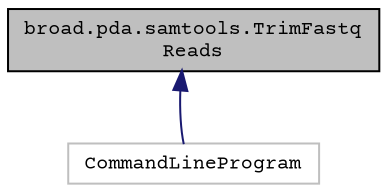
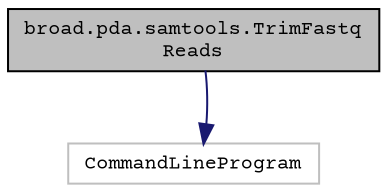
(181, 118) -> (207, 97)
